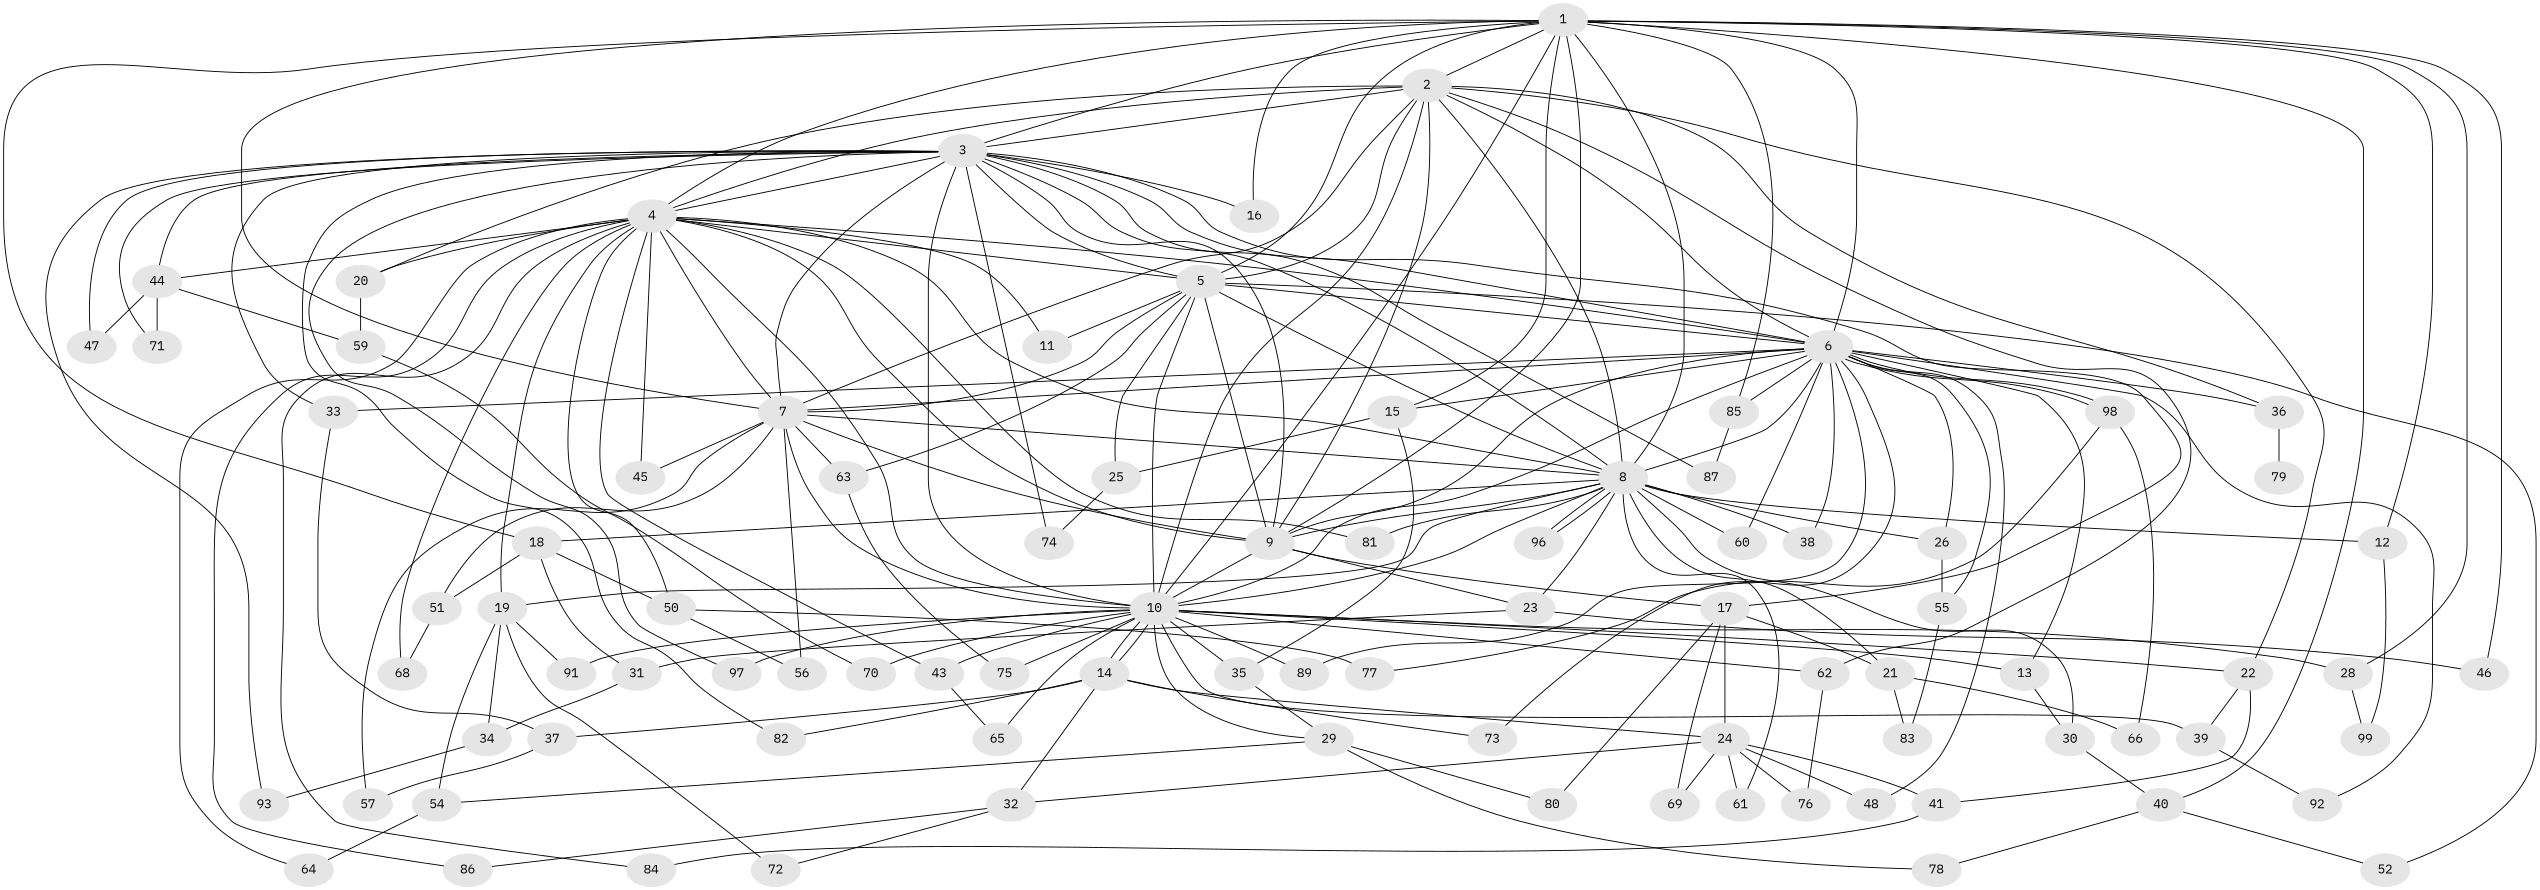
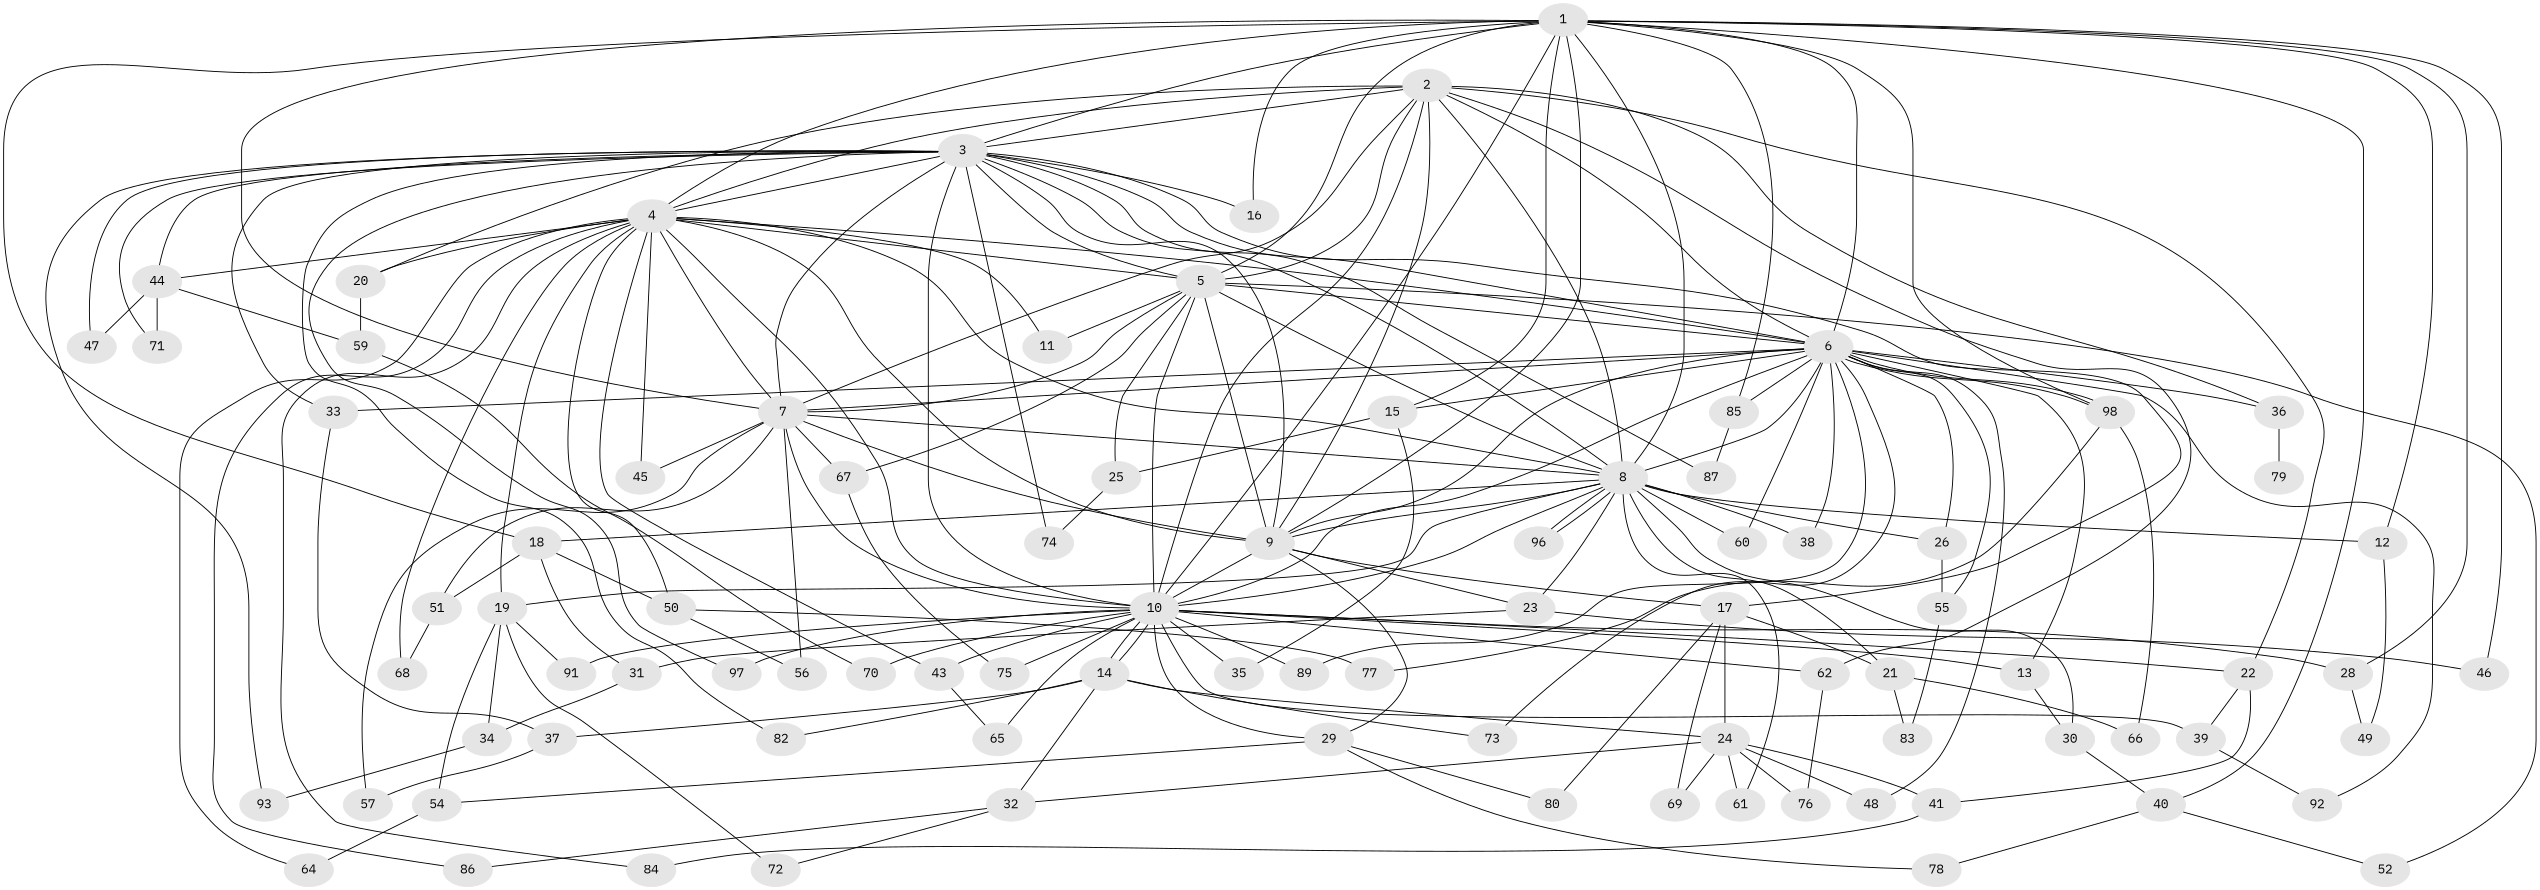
(1495, 53) -> (1912, 136)
(844, 478) -> (844, 478)
(1370, 543) -> none
(1298, 717) -> (1392, 639)
(2365, 739) -> (2365, 739)
